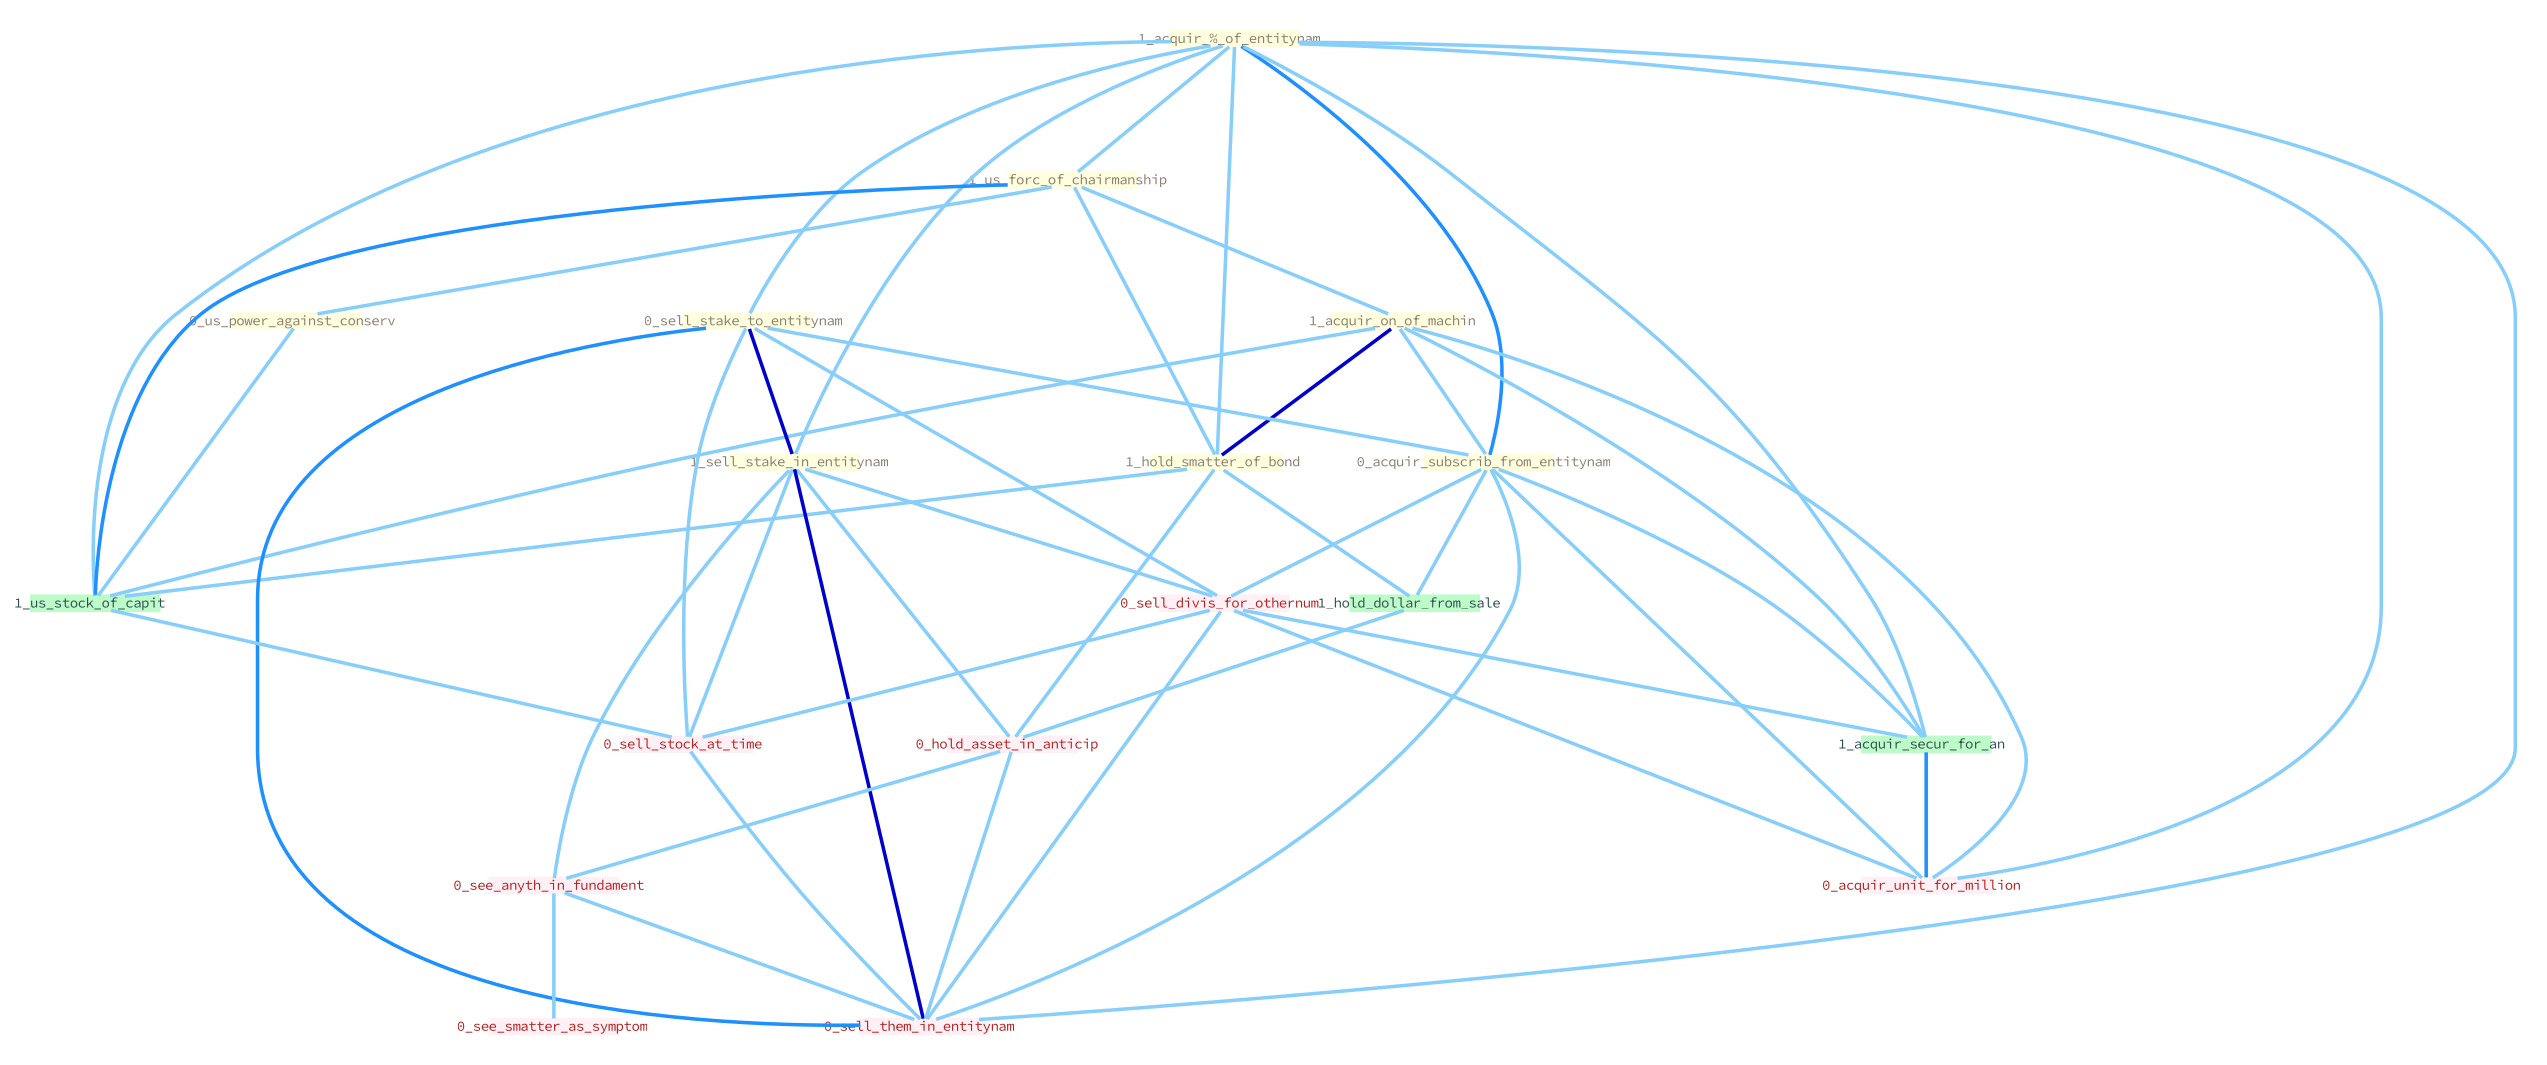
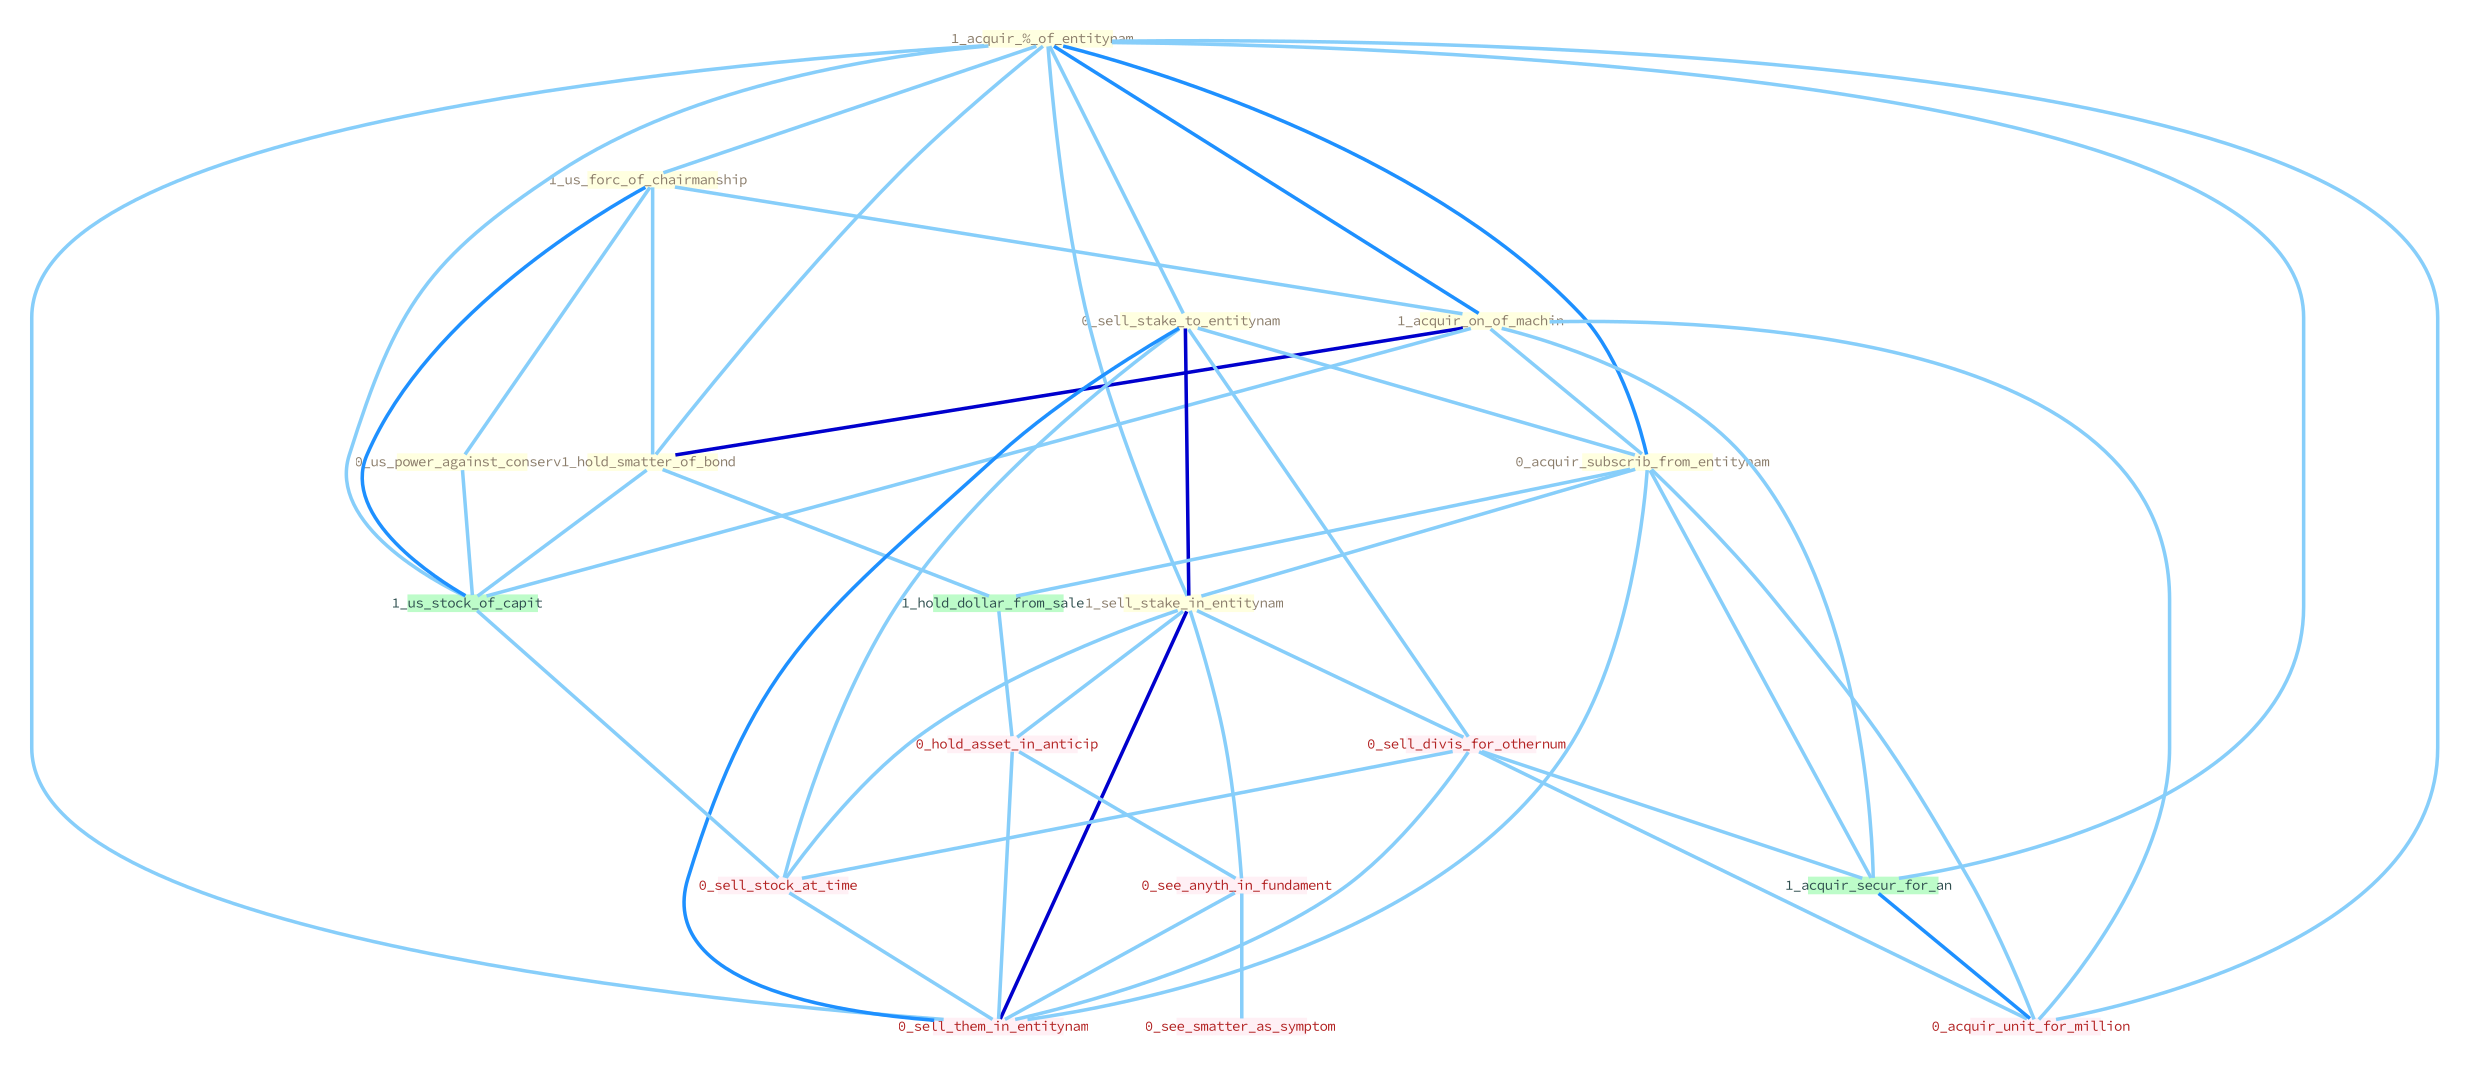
none -> (1266, 180)
(1356, 533) -> (1386, 542)
(1115, 603) -> none
